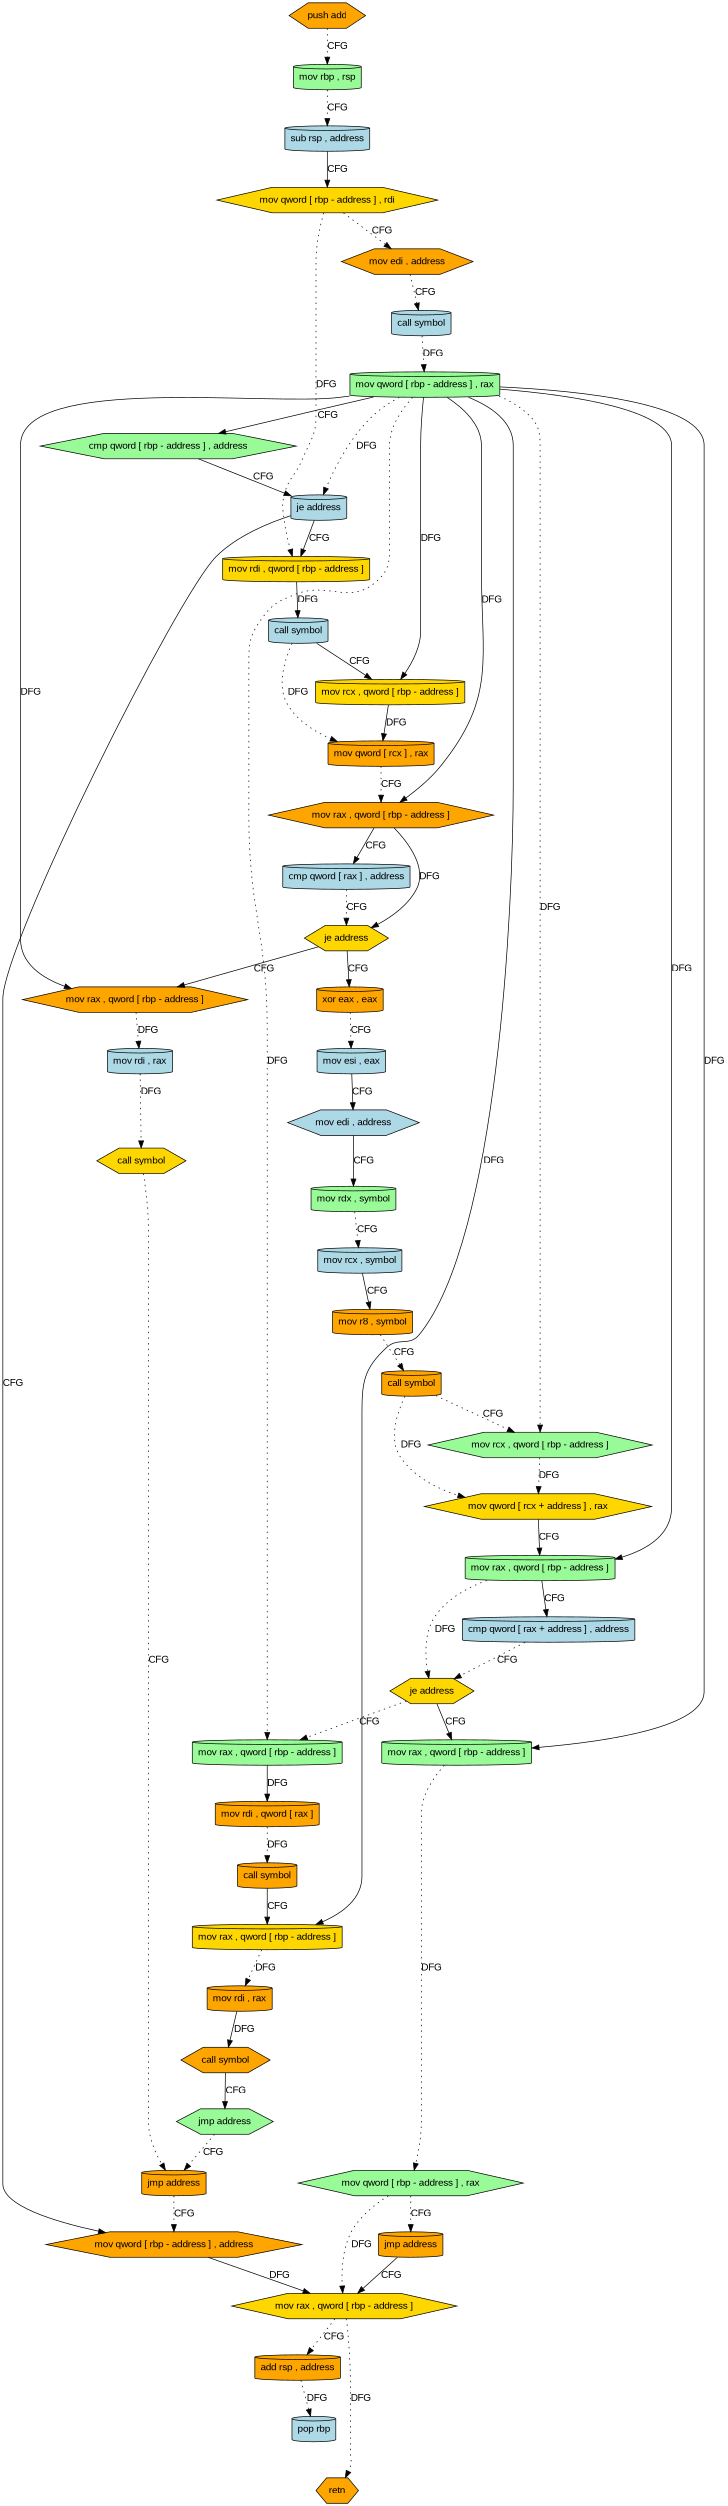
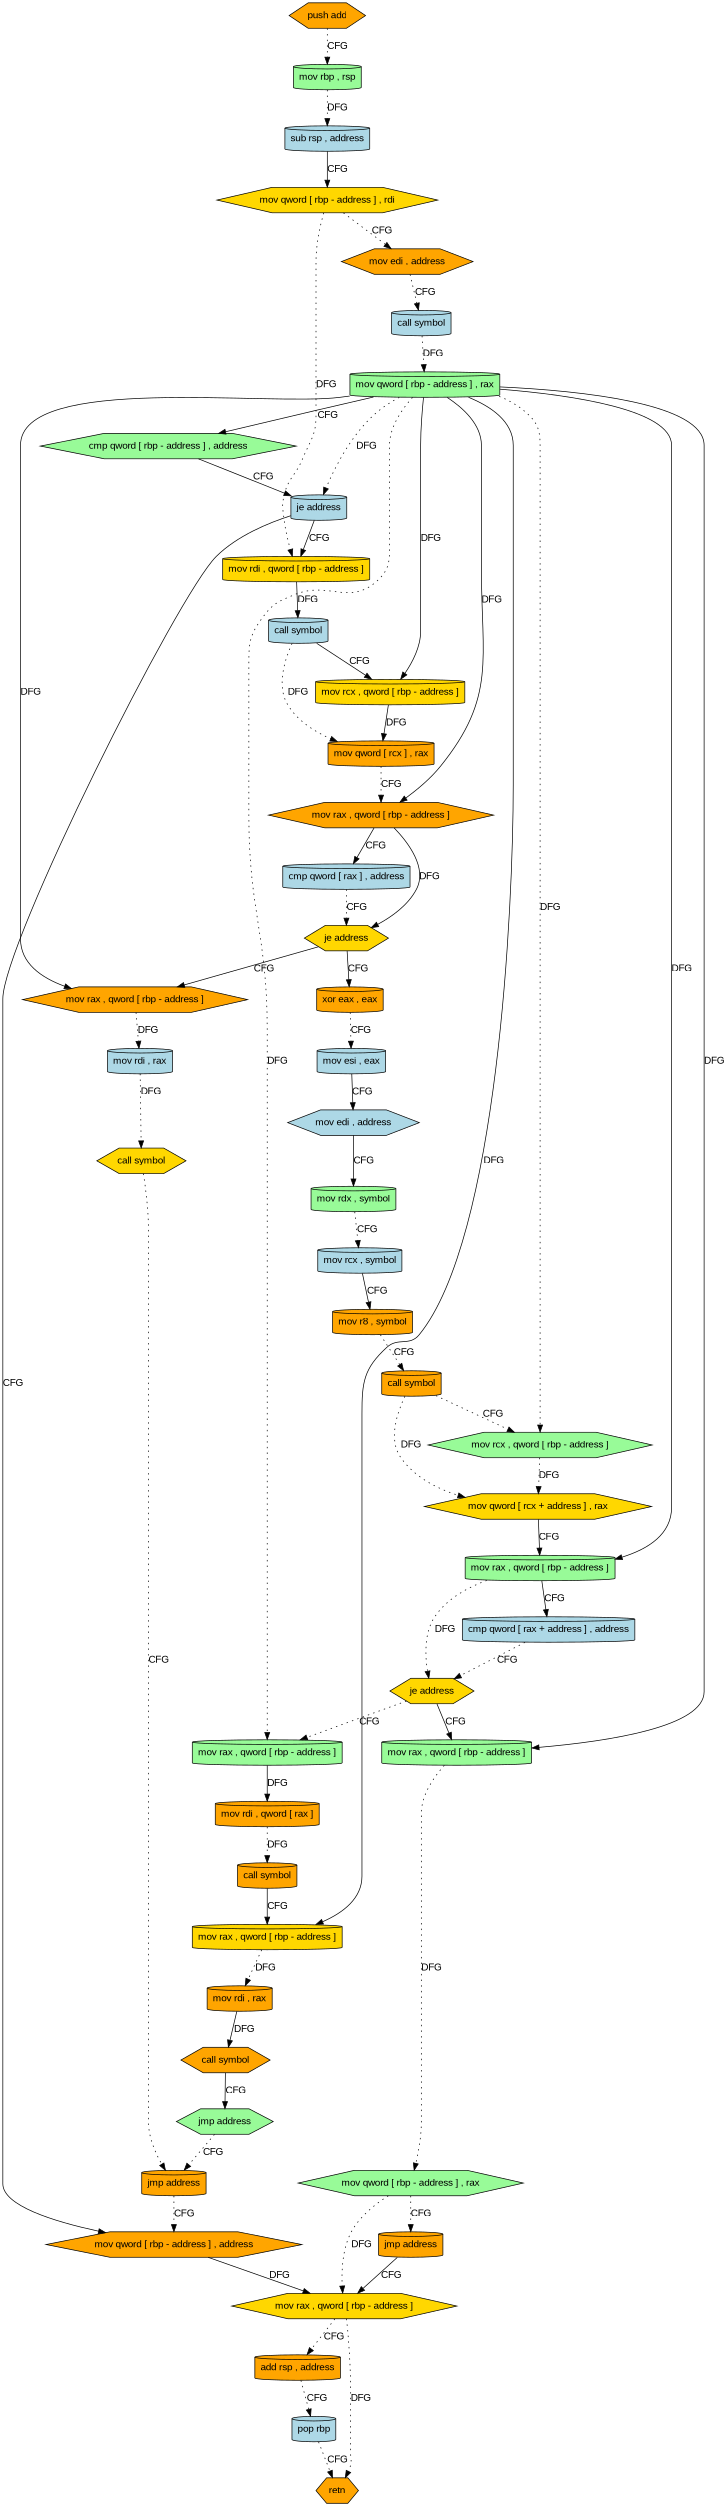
(338, 108) -> (338, 108)
(317, 2398) -> (317, 2398)
none -> (324, 2456)
